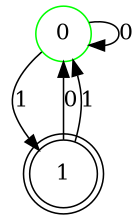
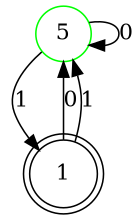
(64, 34) -> (64, 34)
